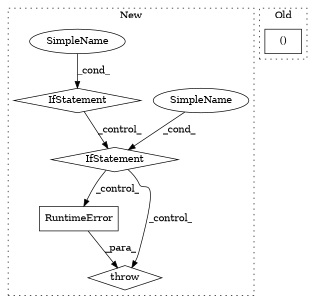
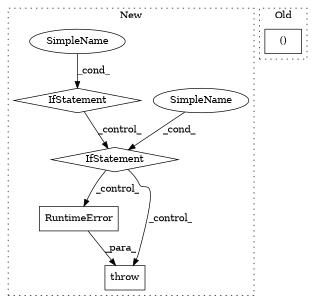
(125, 278) -> (125, 278)
